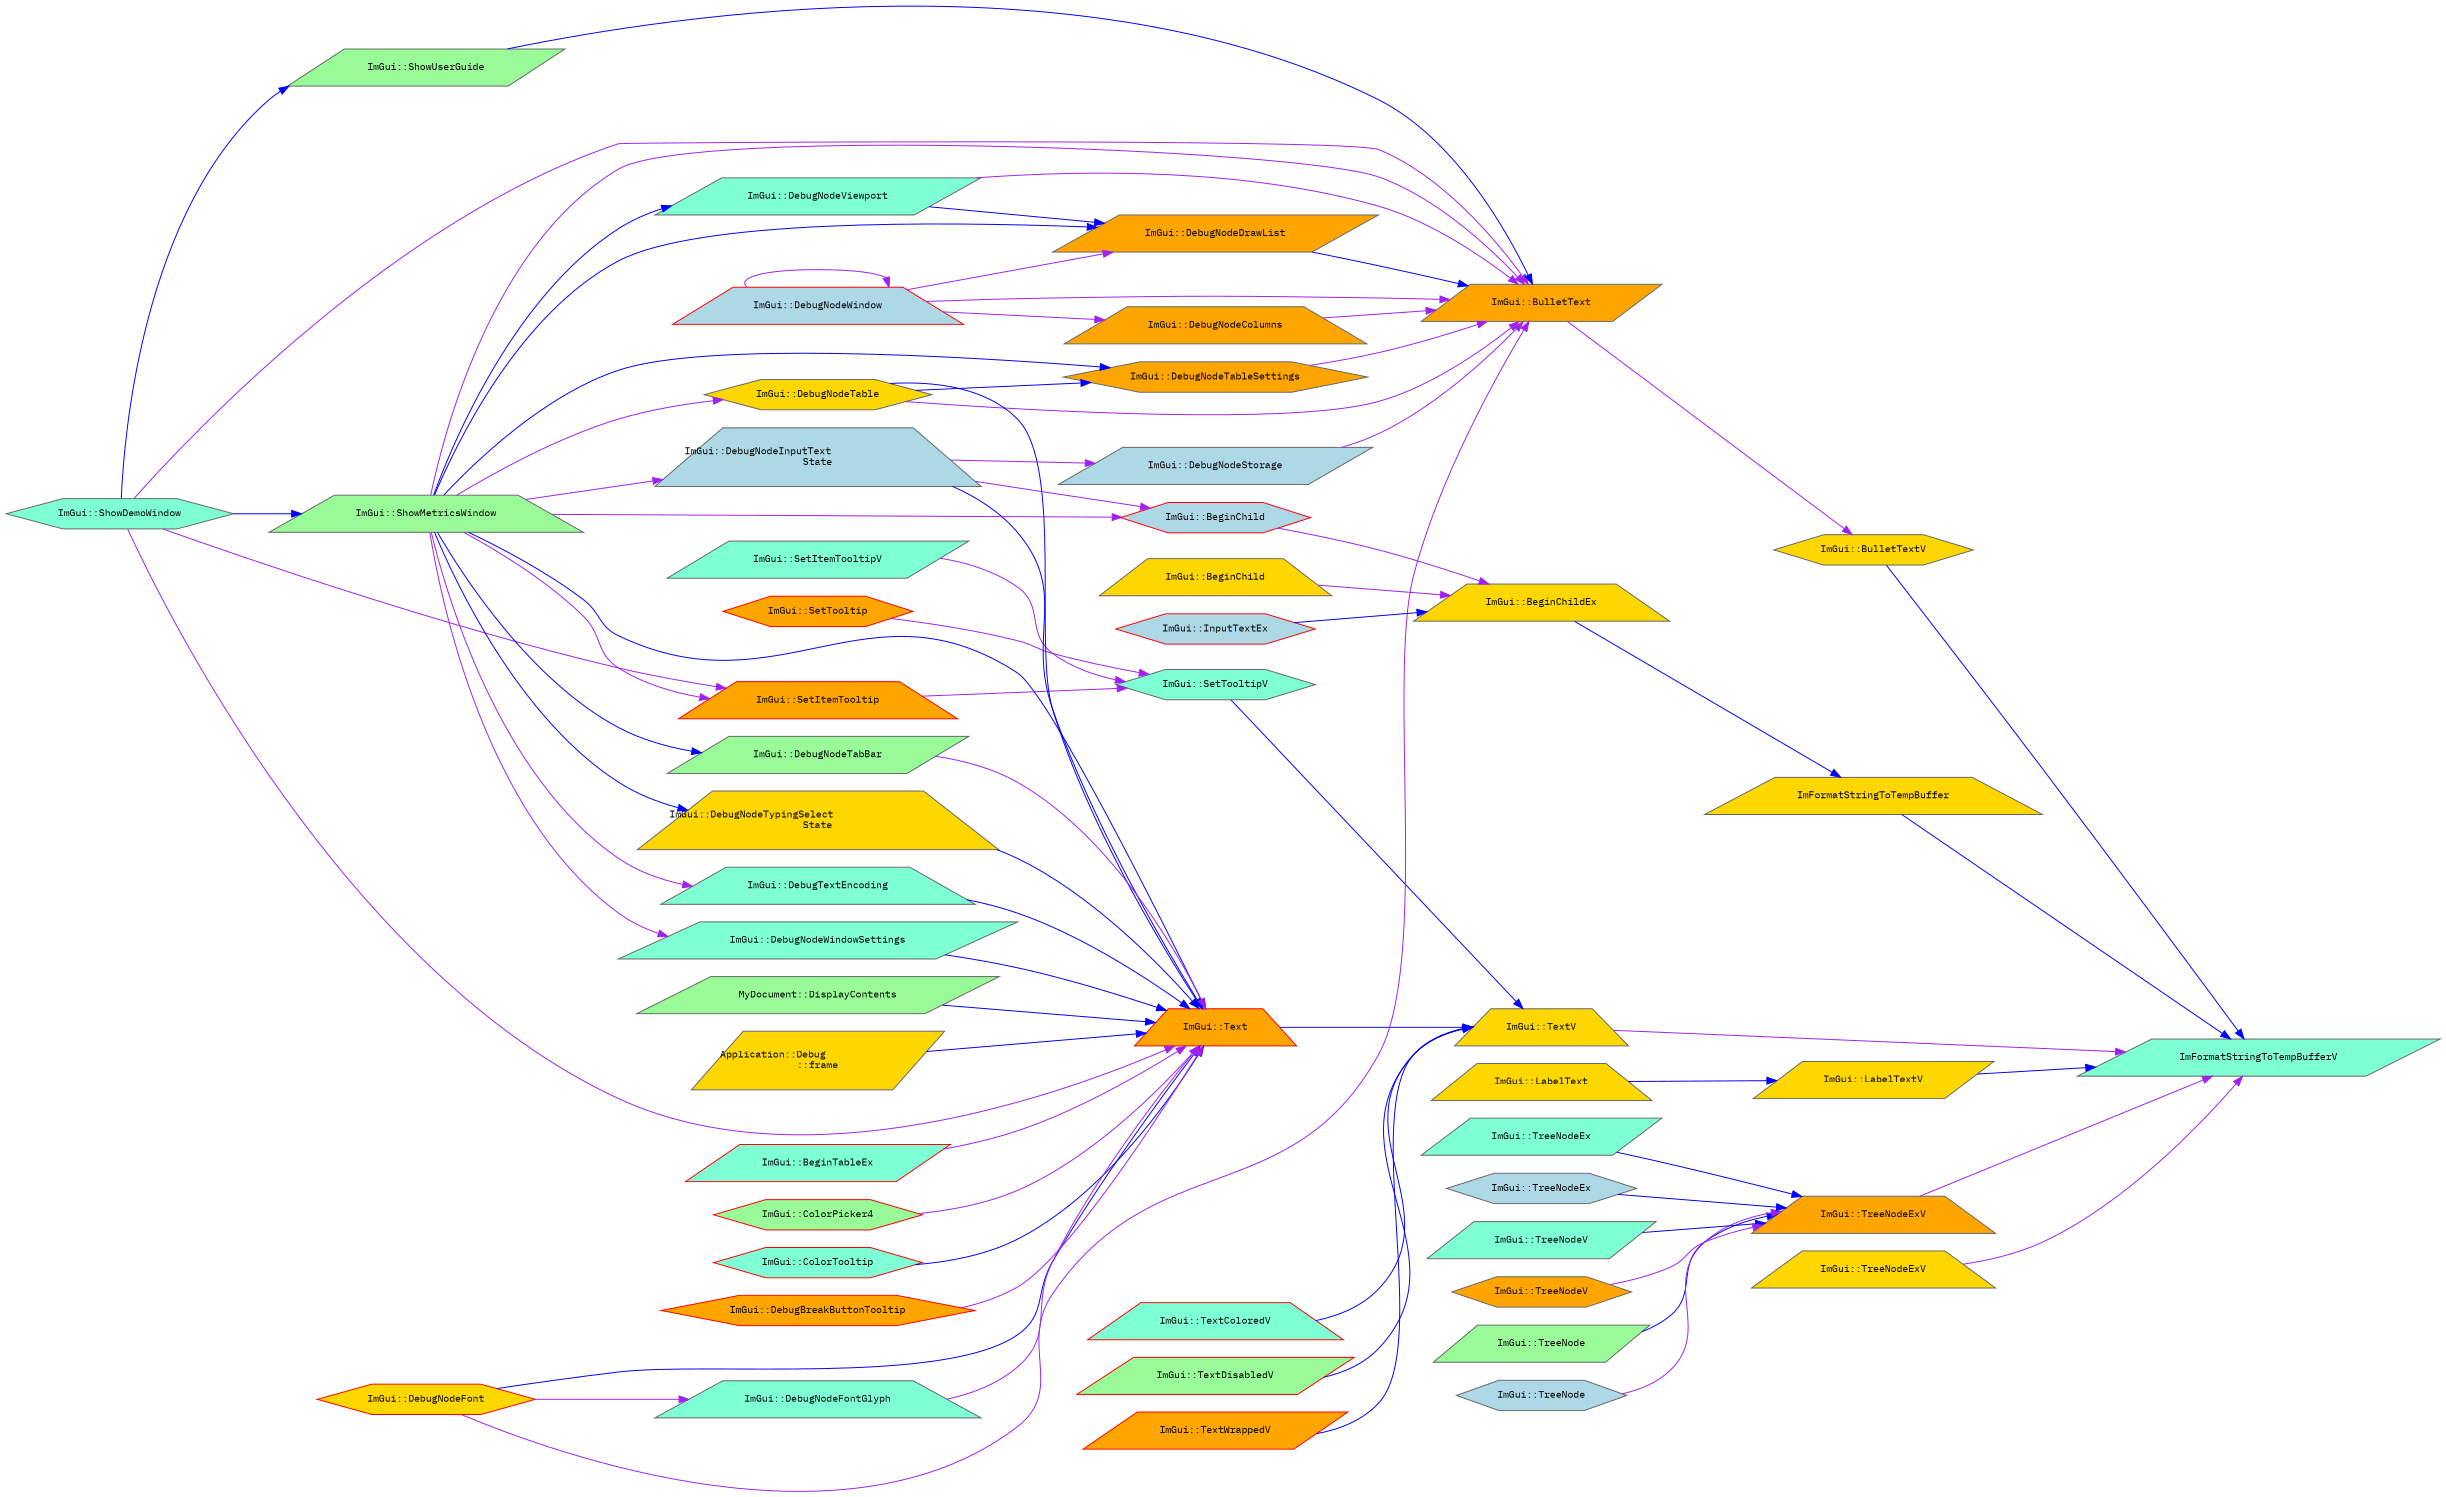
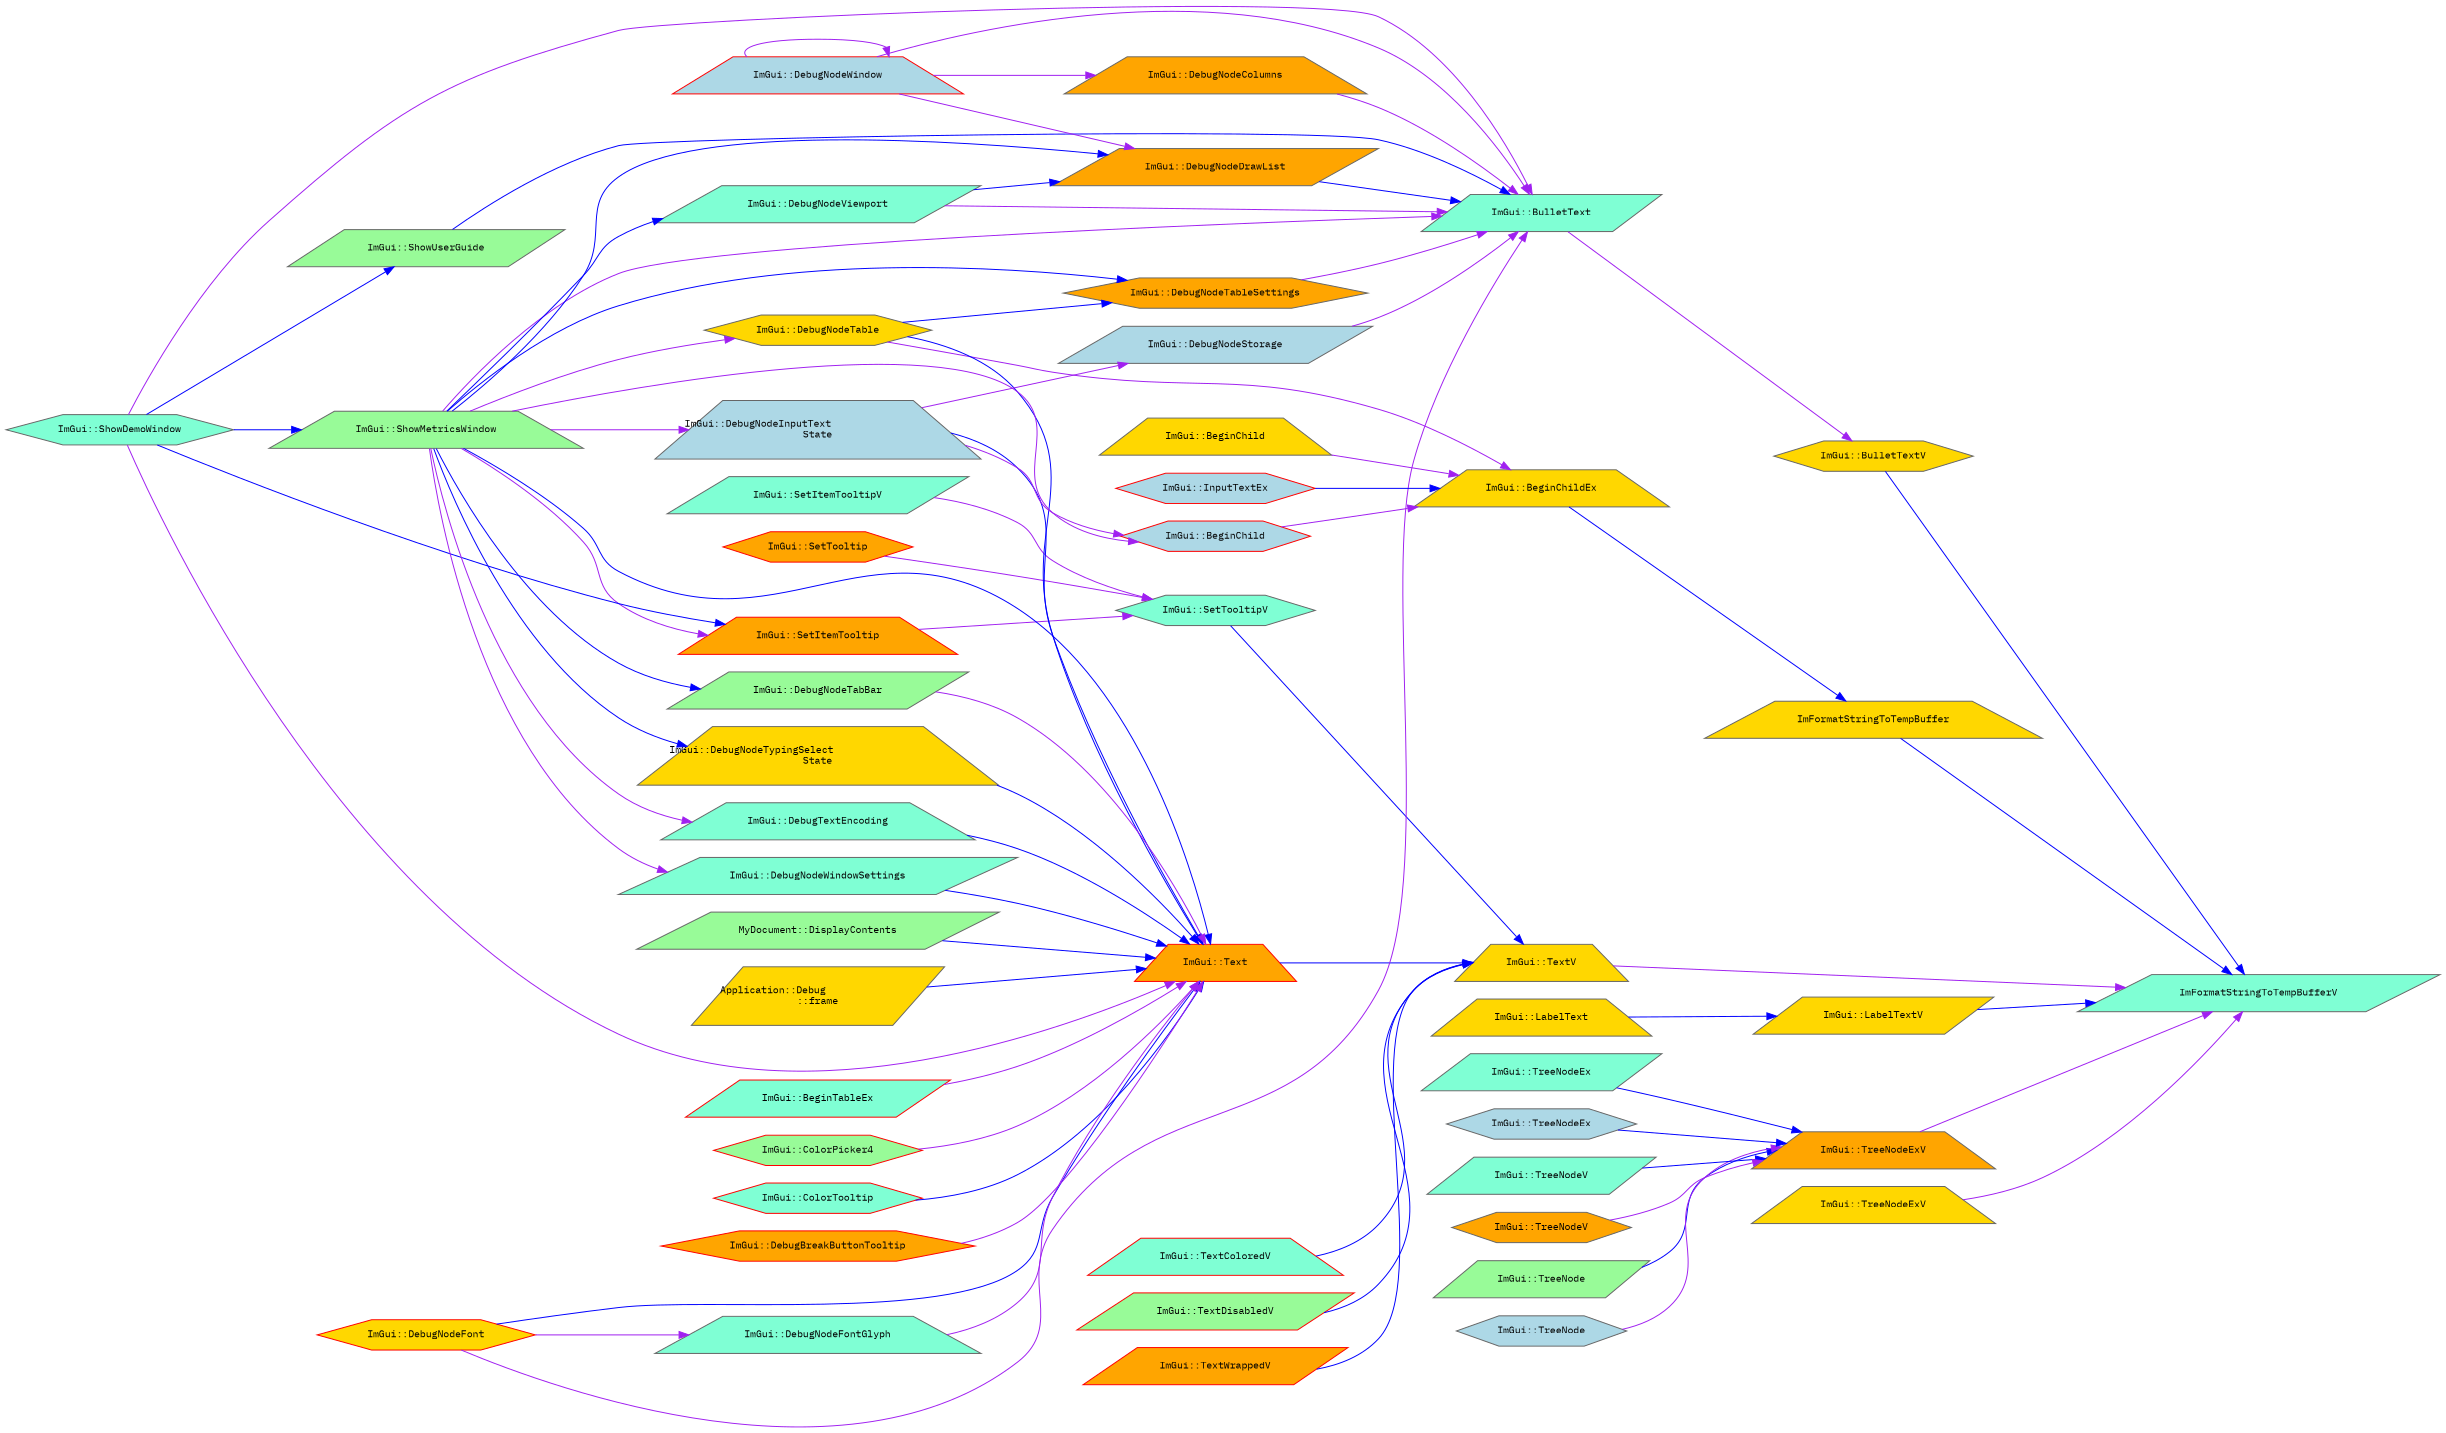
(1542, 303) -> (1542, 213)
(1219, 415) -> (1200, 383)
(437, 619) -> (432, 548)
